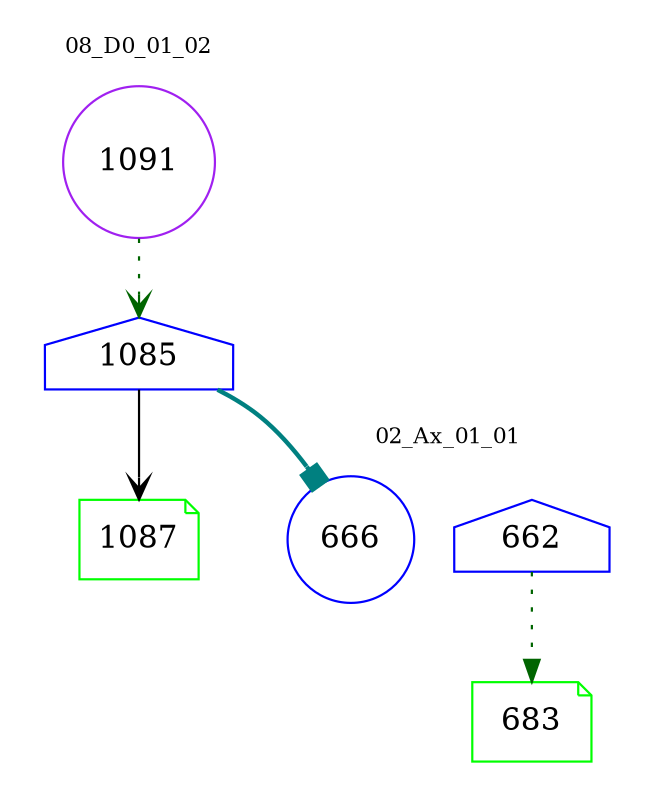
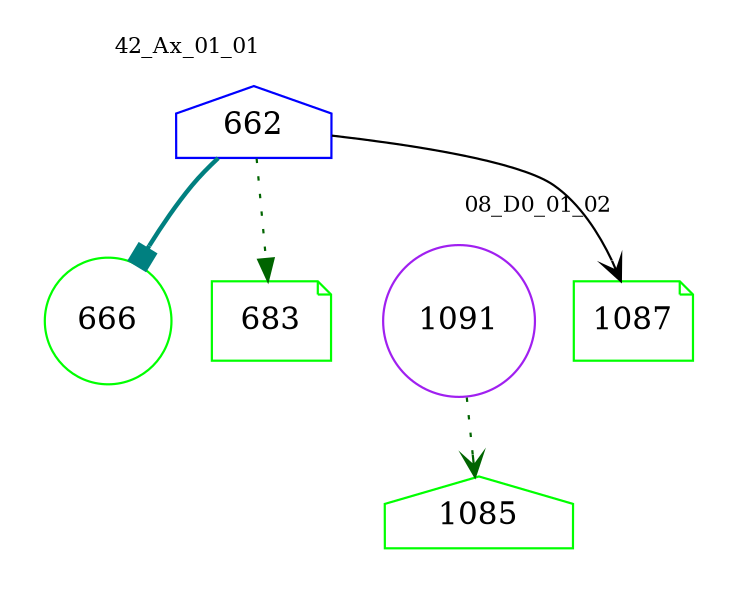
(139, 357) -> (479, 516)
(139, 433) -> (492, 162)
(448, 438) -> (188, 47)
(284, 439) -> (181, 200)
(351, 540) -> (108, 321)
